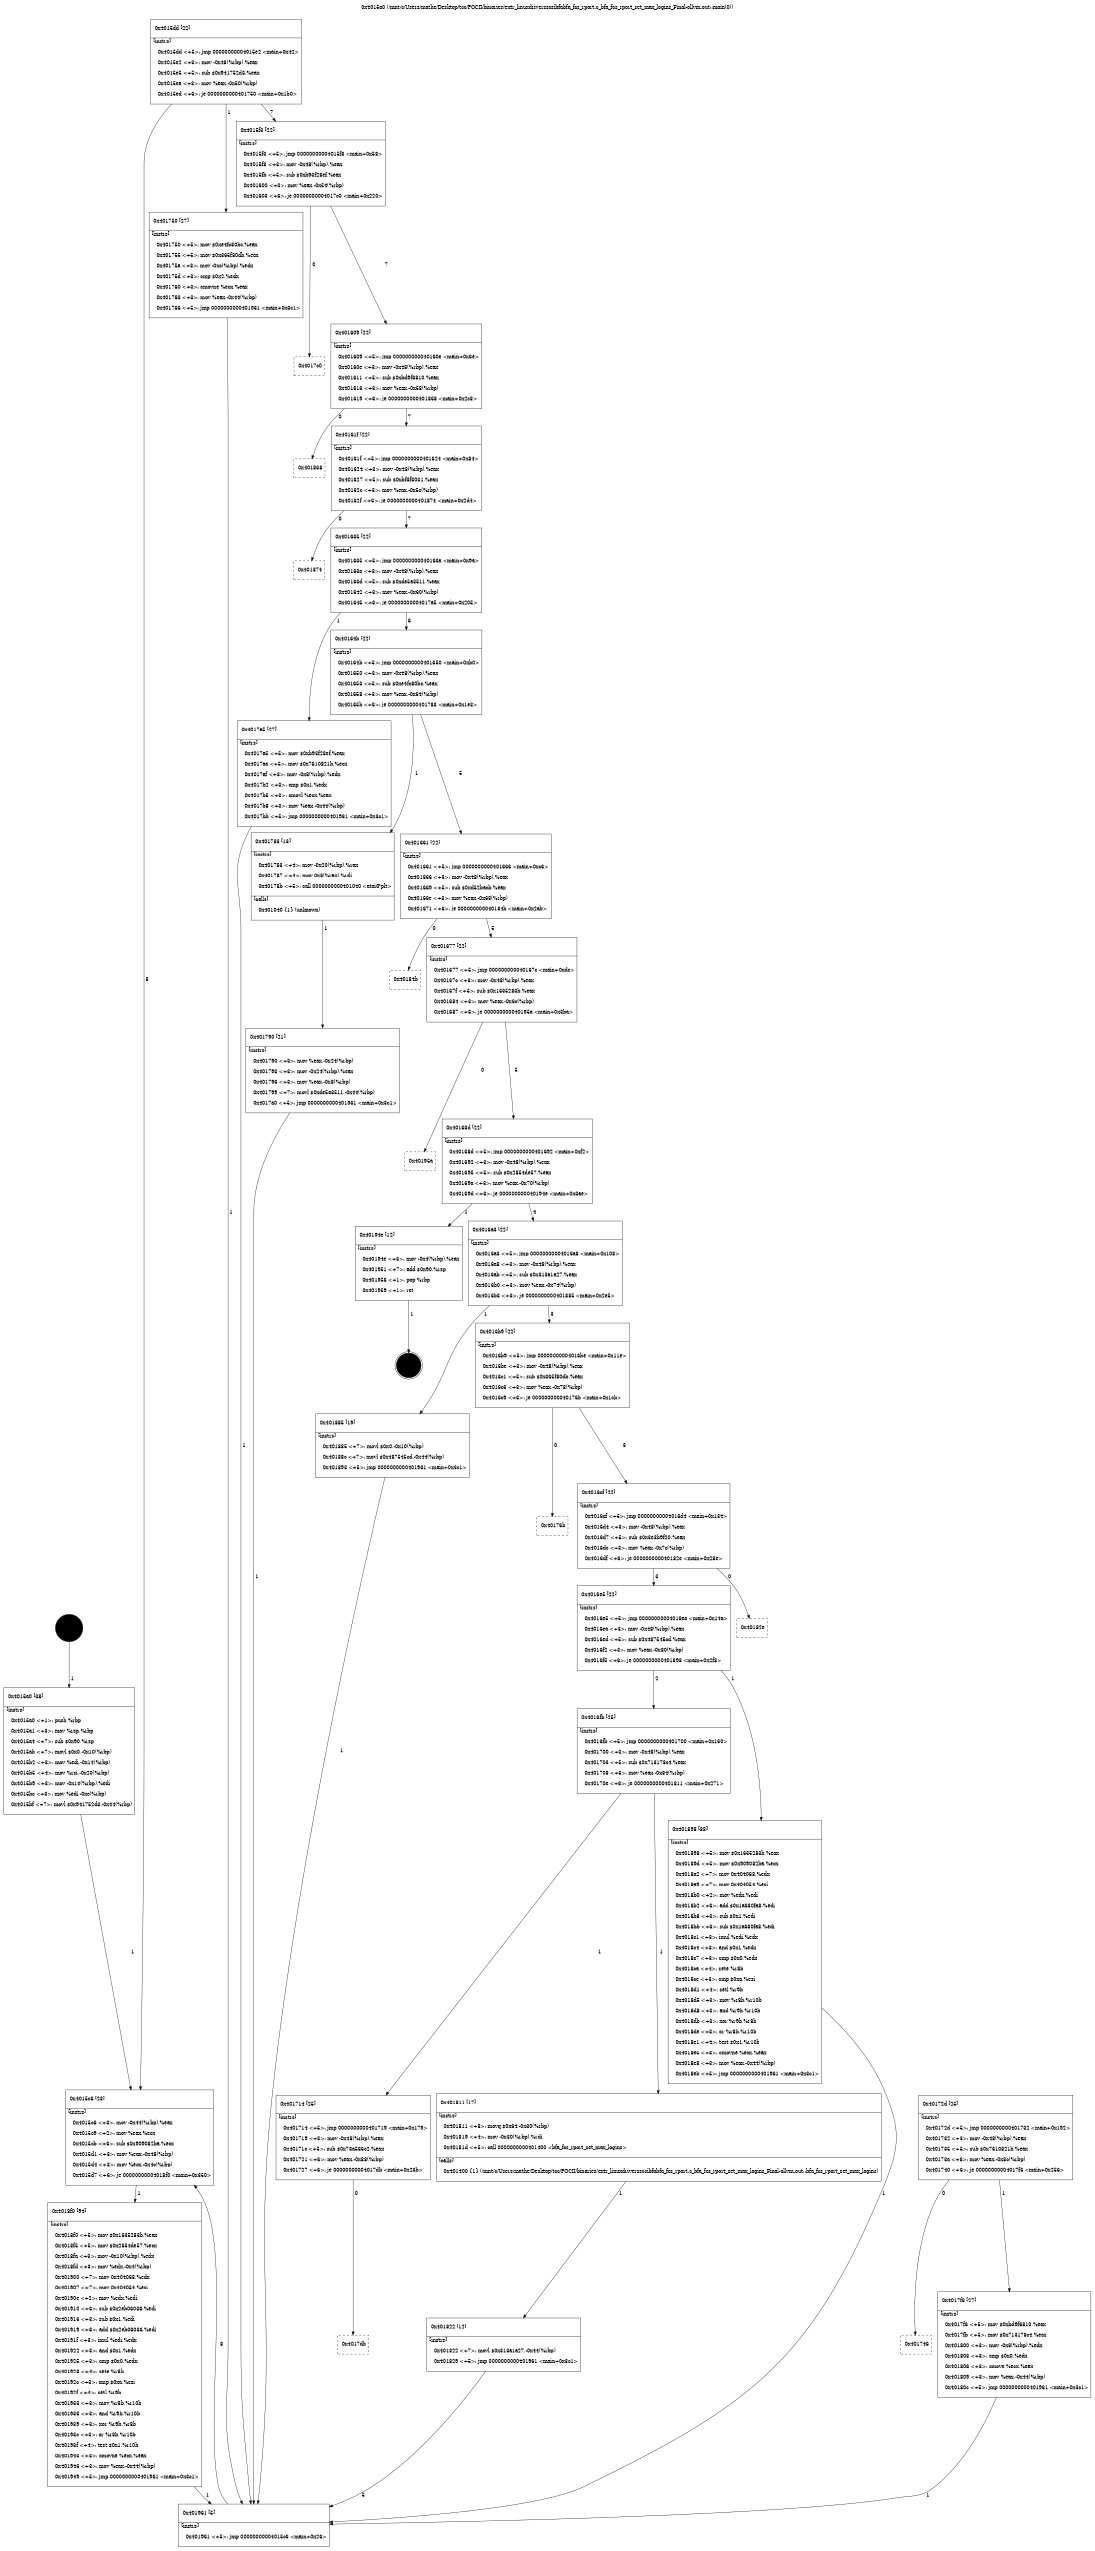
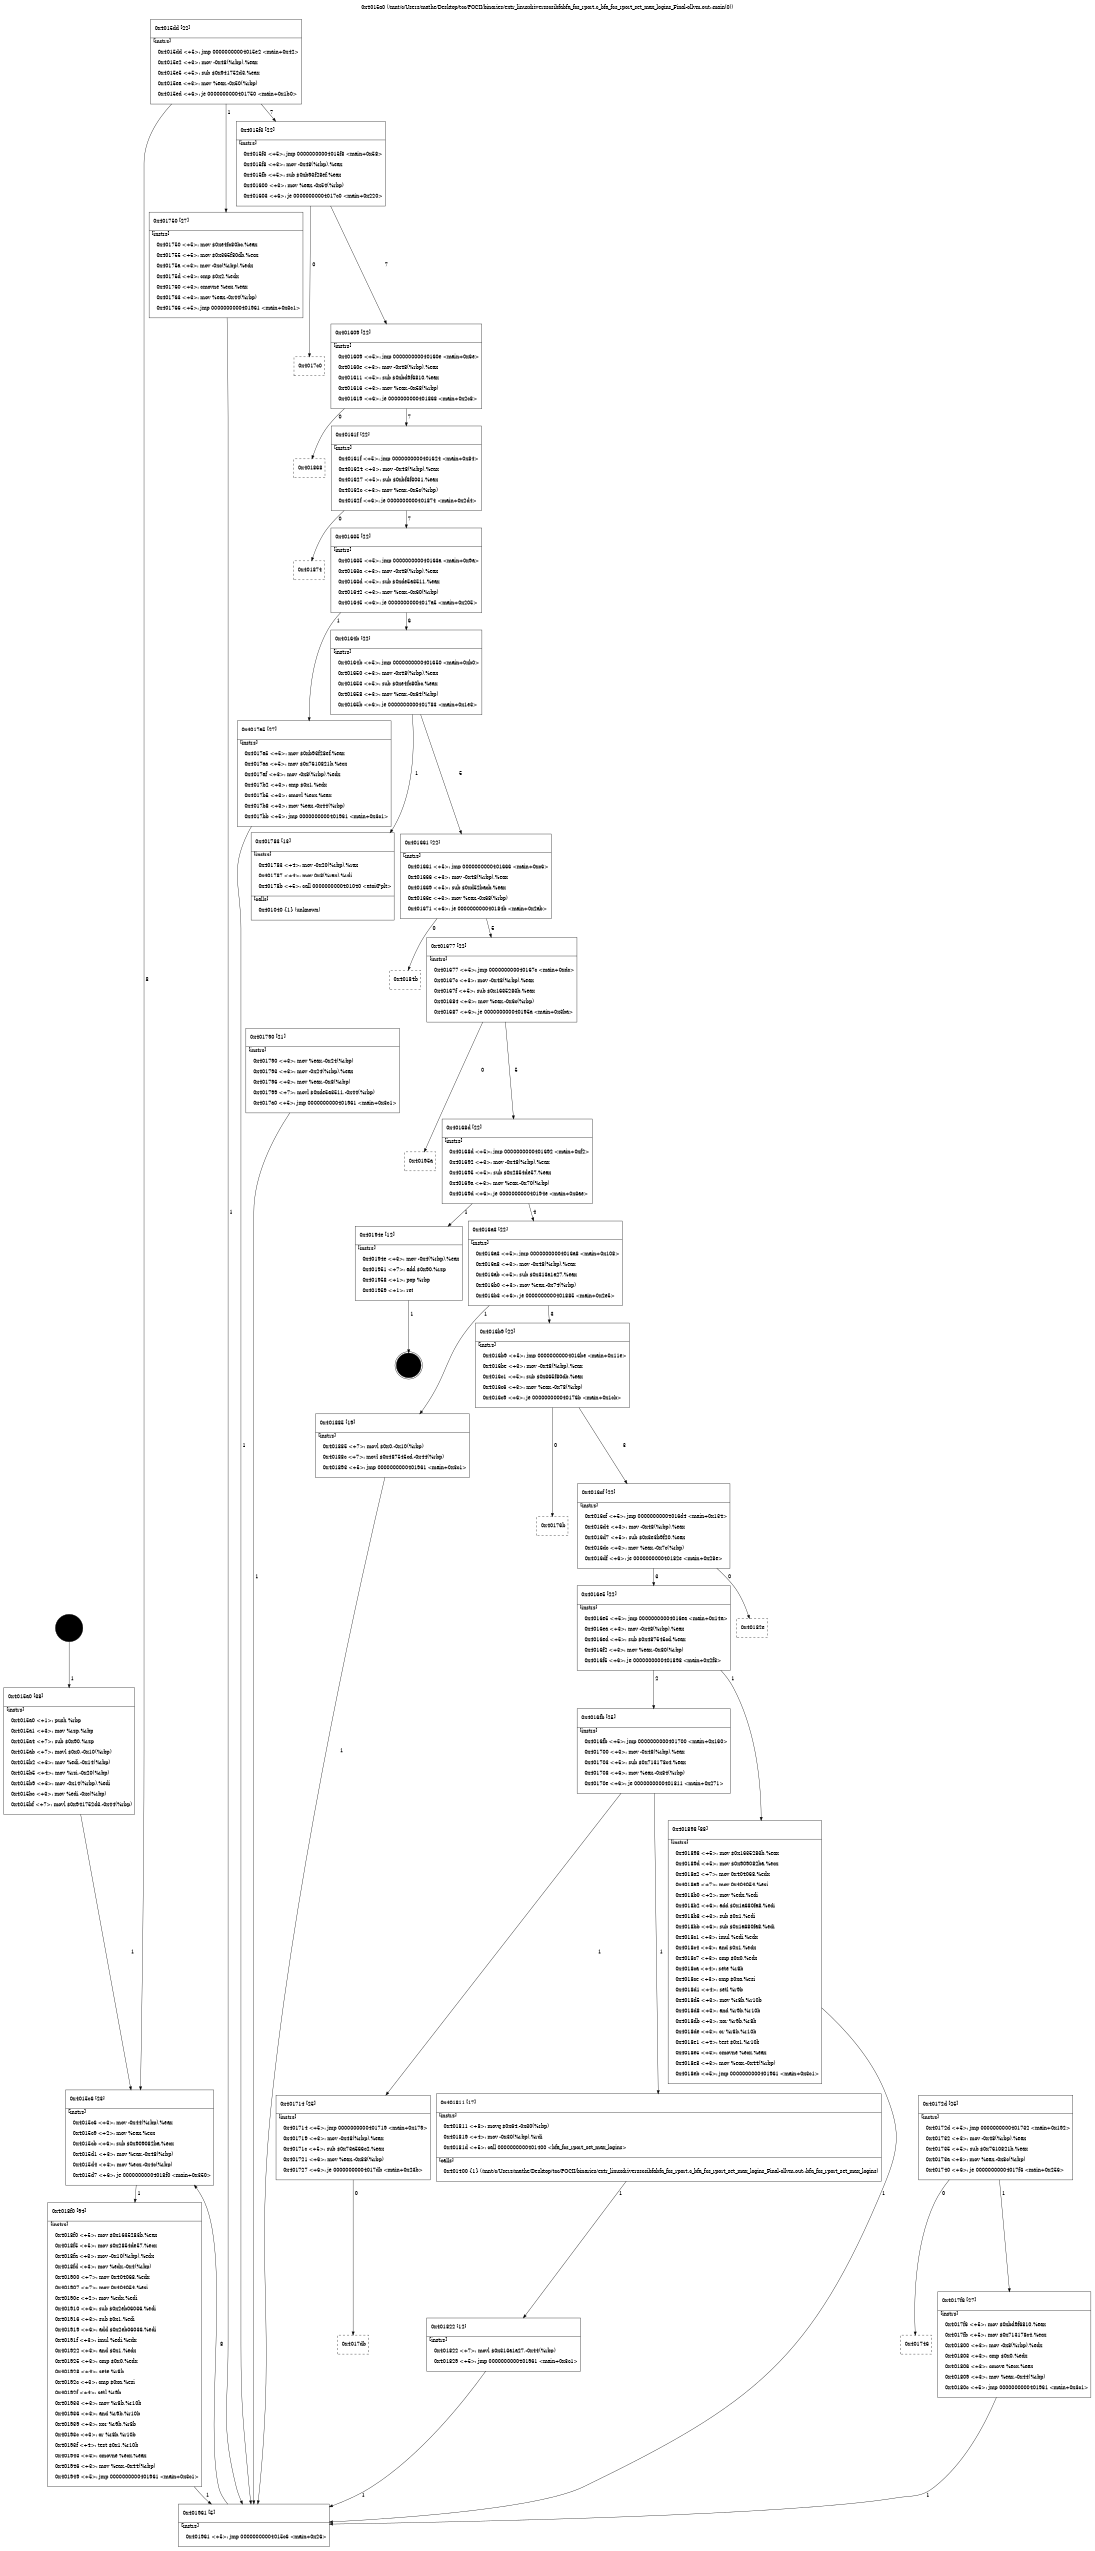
(323, 972) -> none
(363, 2495) -> (363, 2495)
